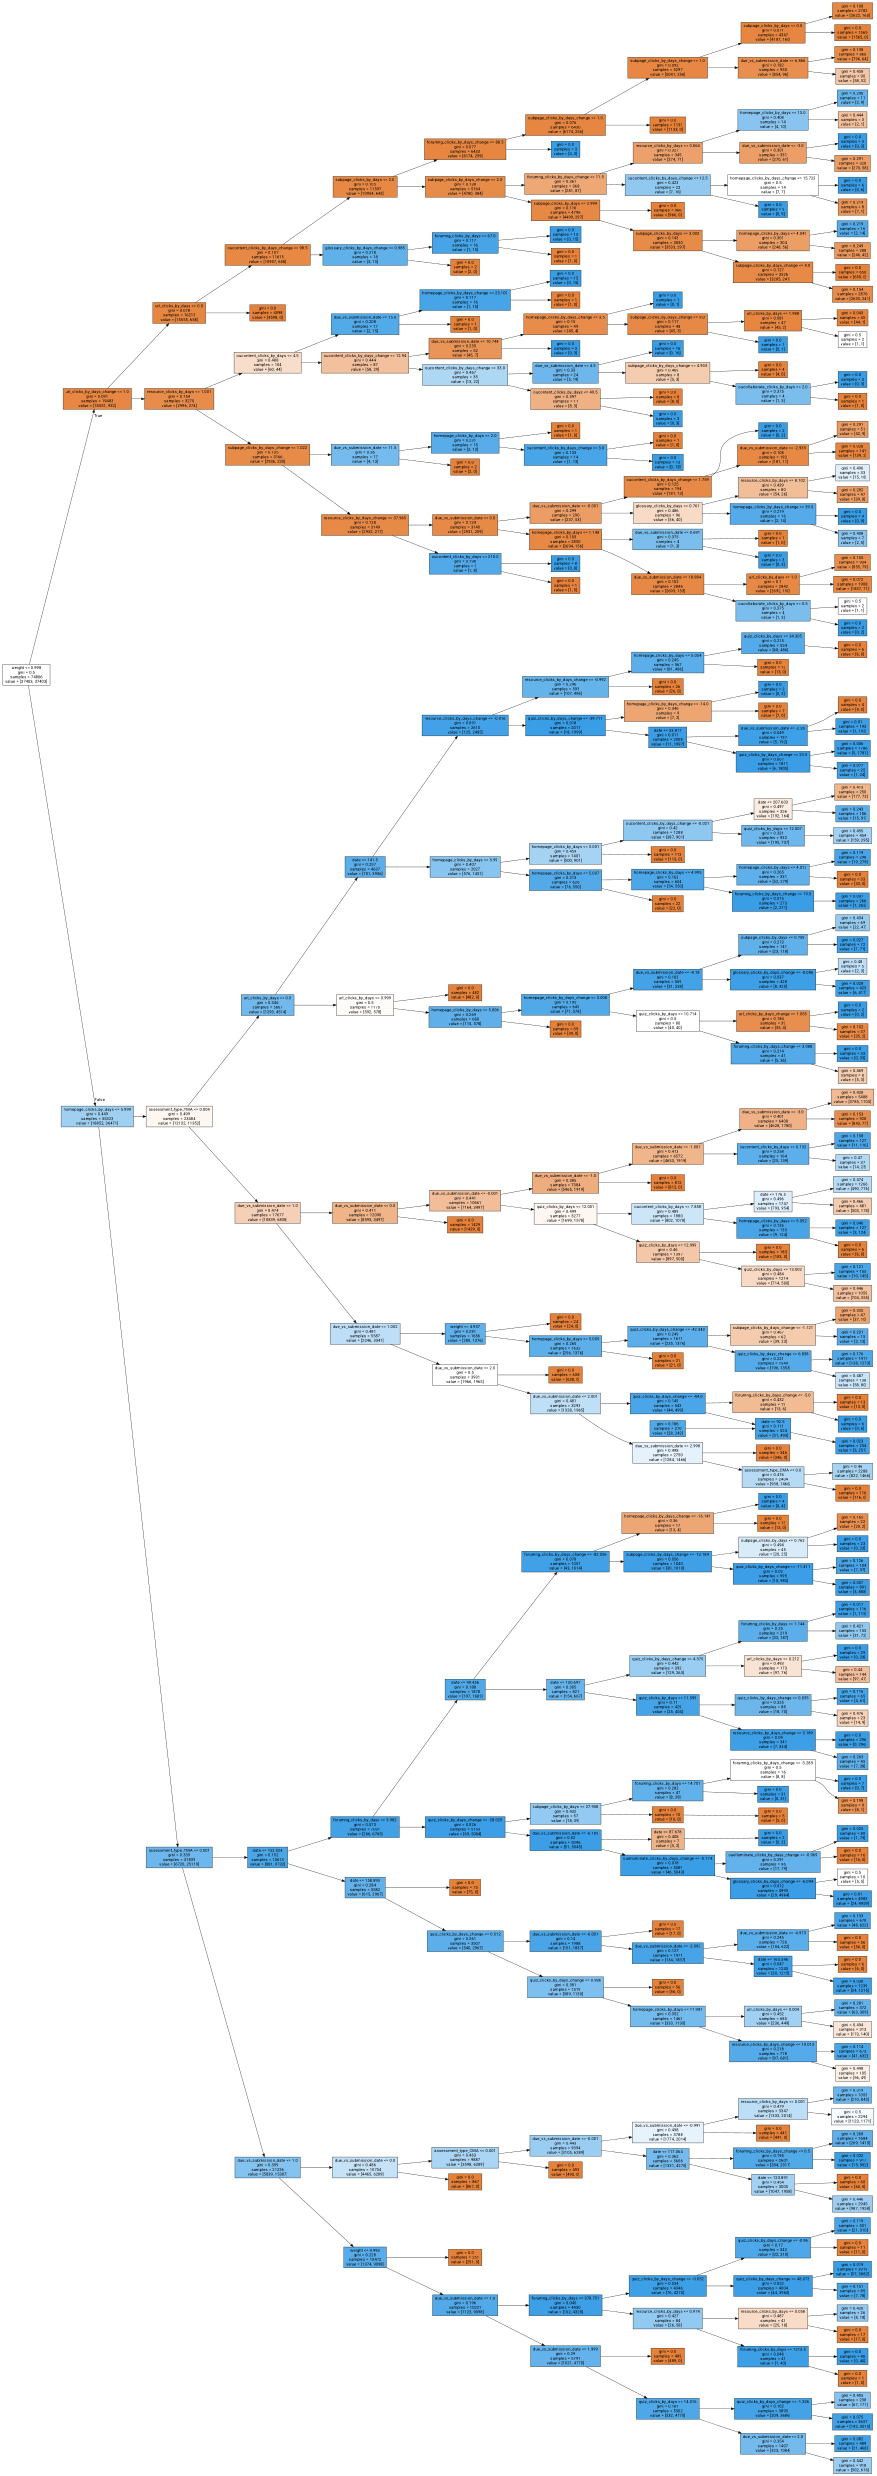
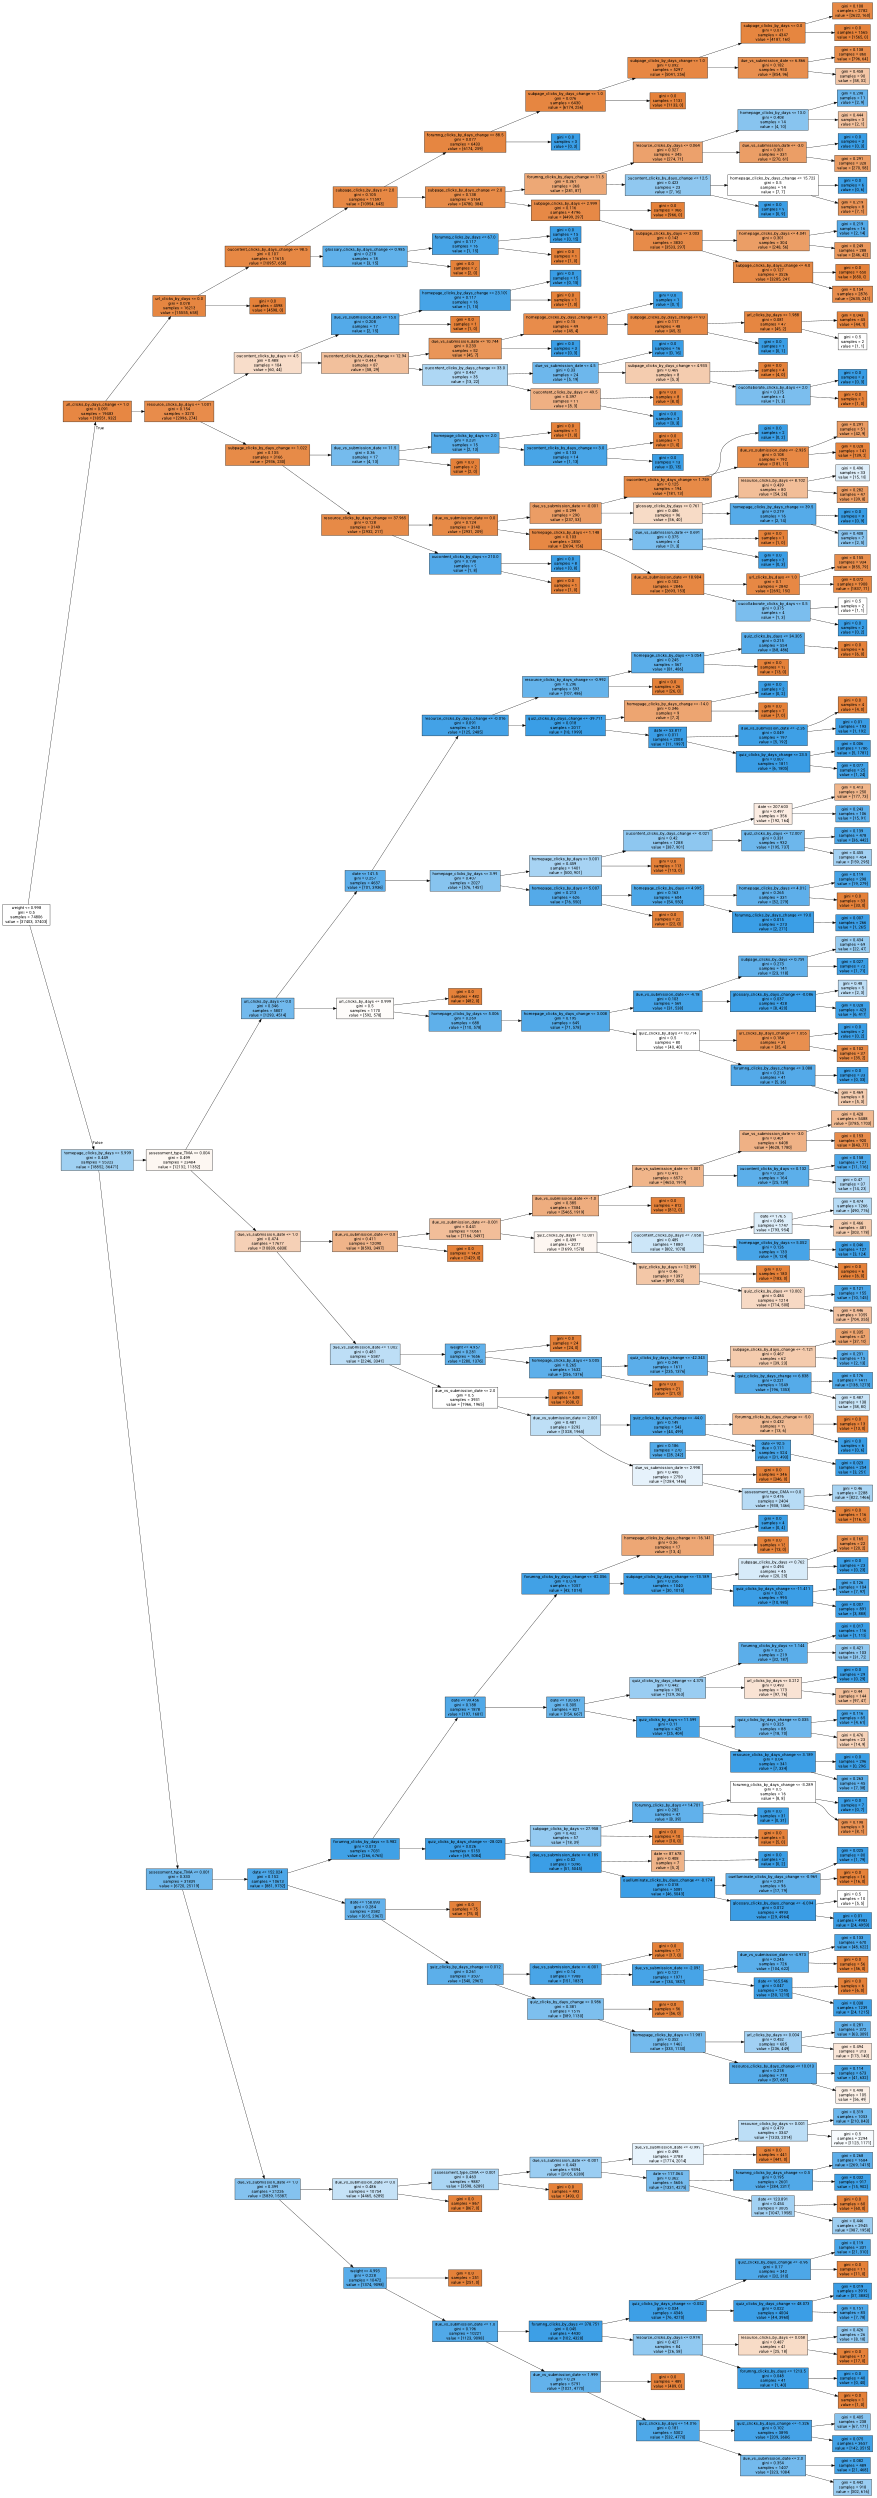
none -> (853, 836)
(566, 1029) -> none
(773, 1429) -> (773, 1450)
